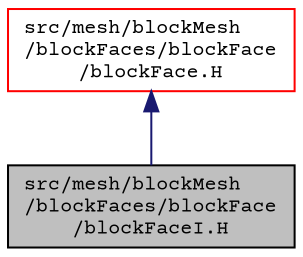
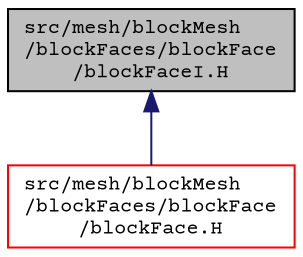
(151, 138) -> (151, 138)
